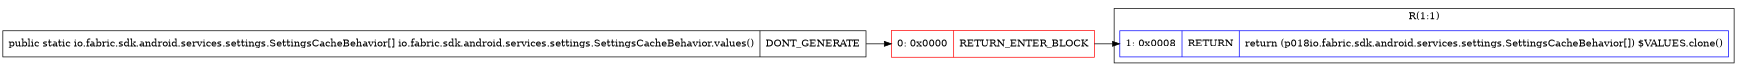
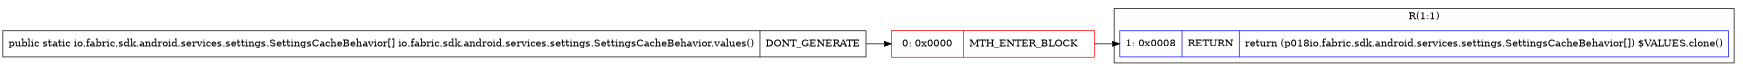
(1024, 43) -> (1024, 43)
